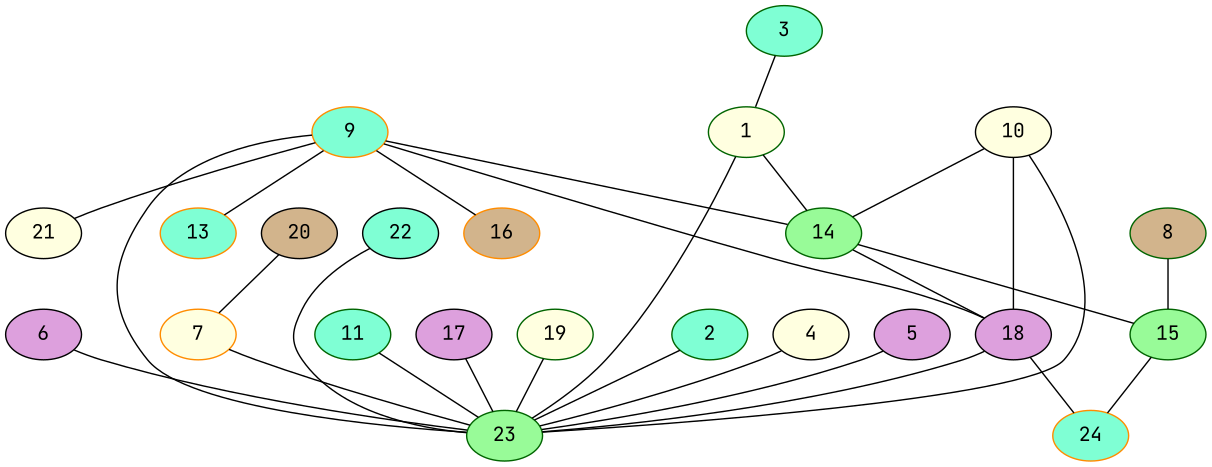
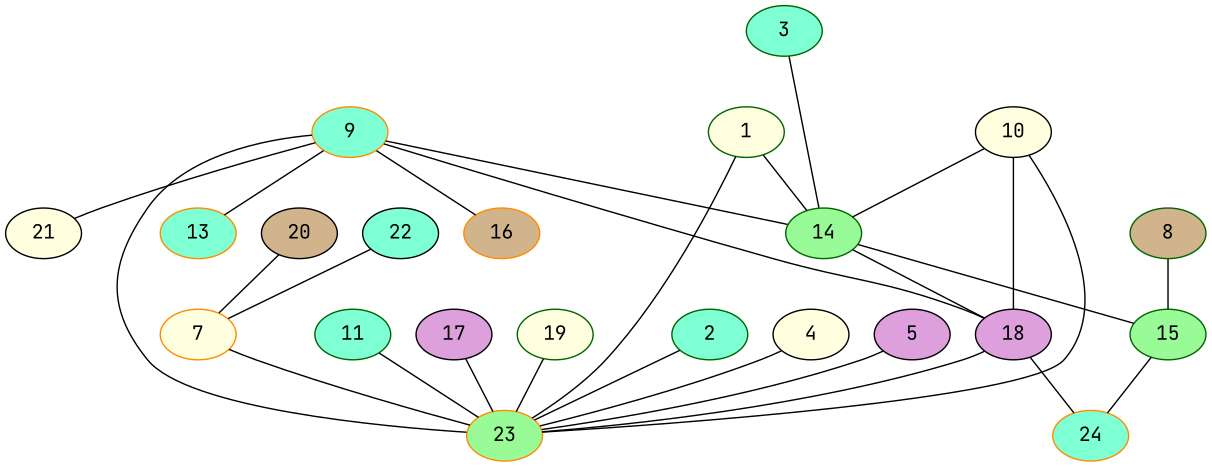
(765, 81) -> (804, 132)
(44, 335) -> none
(309, 368) -> (299, 284)
(505, 436) -> (505, 436)
